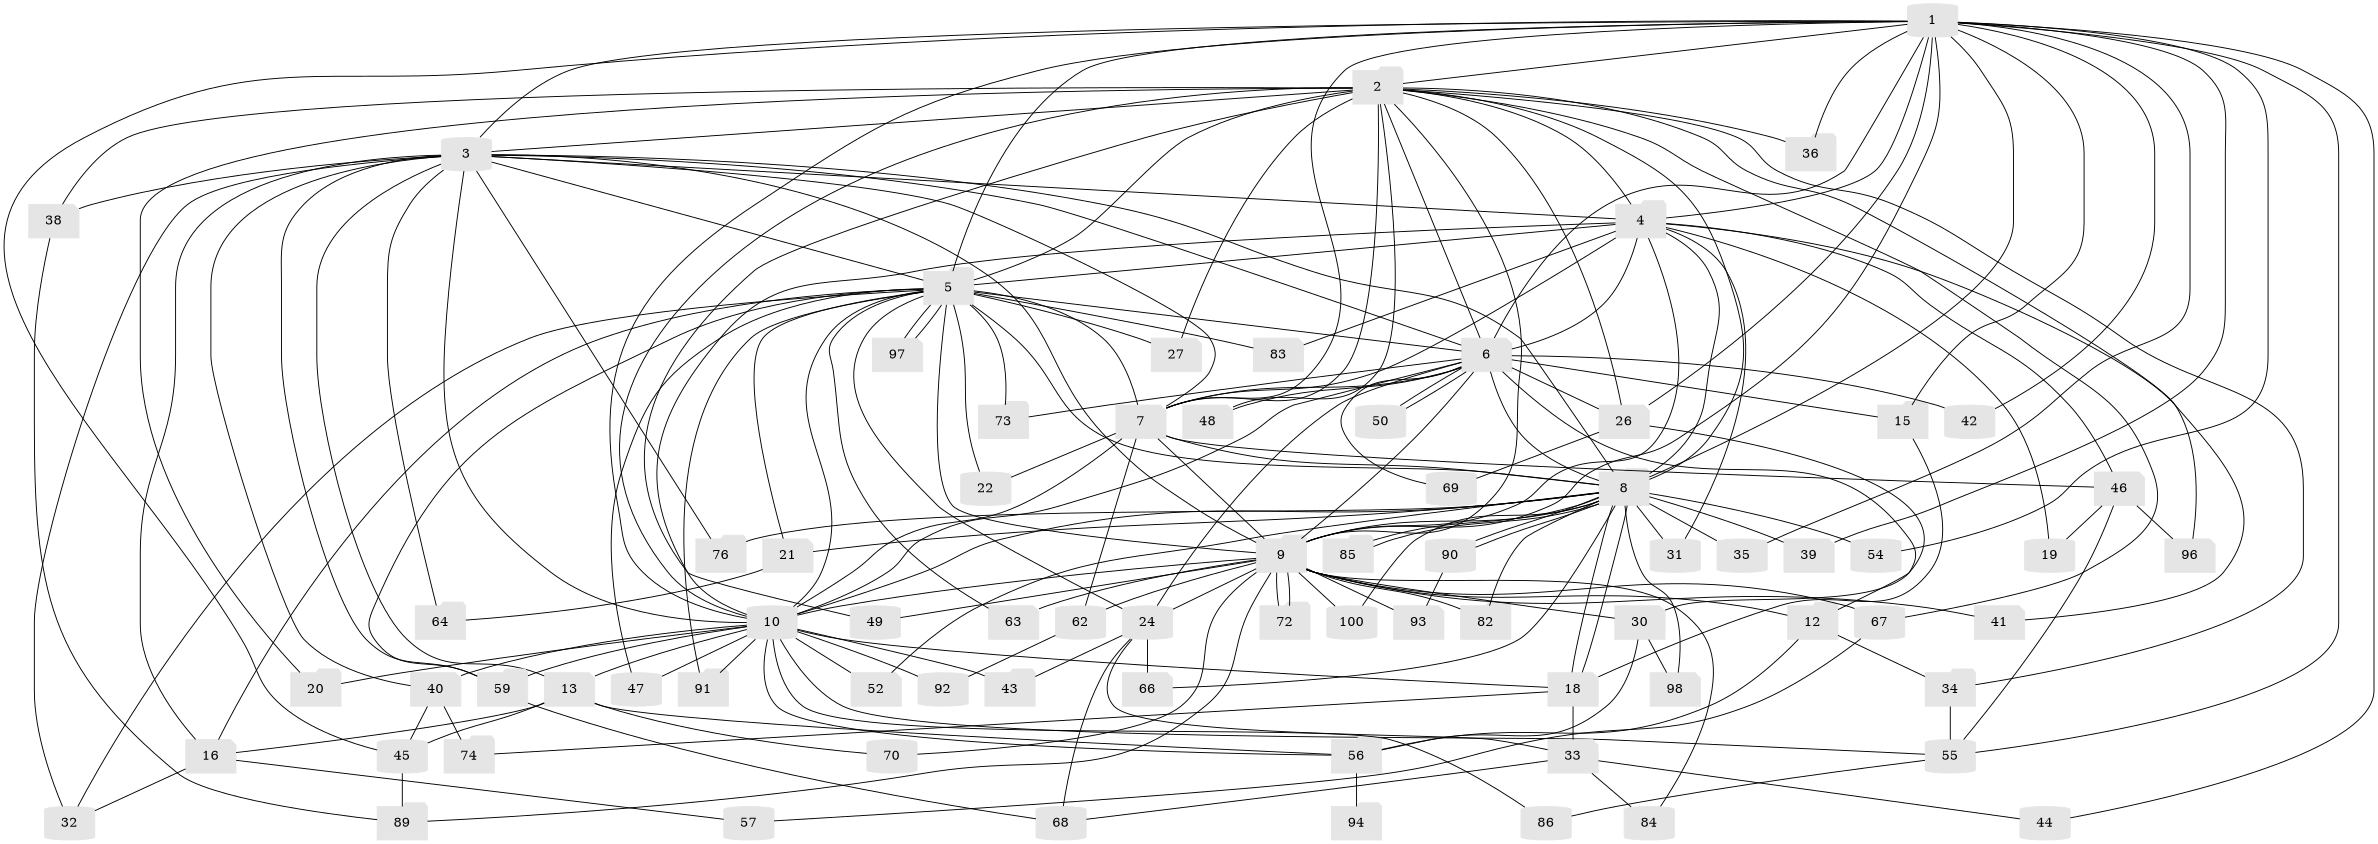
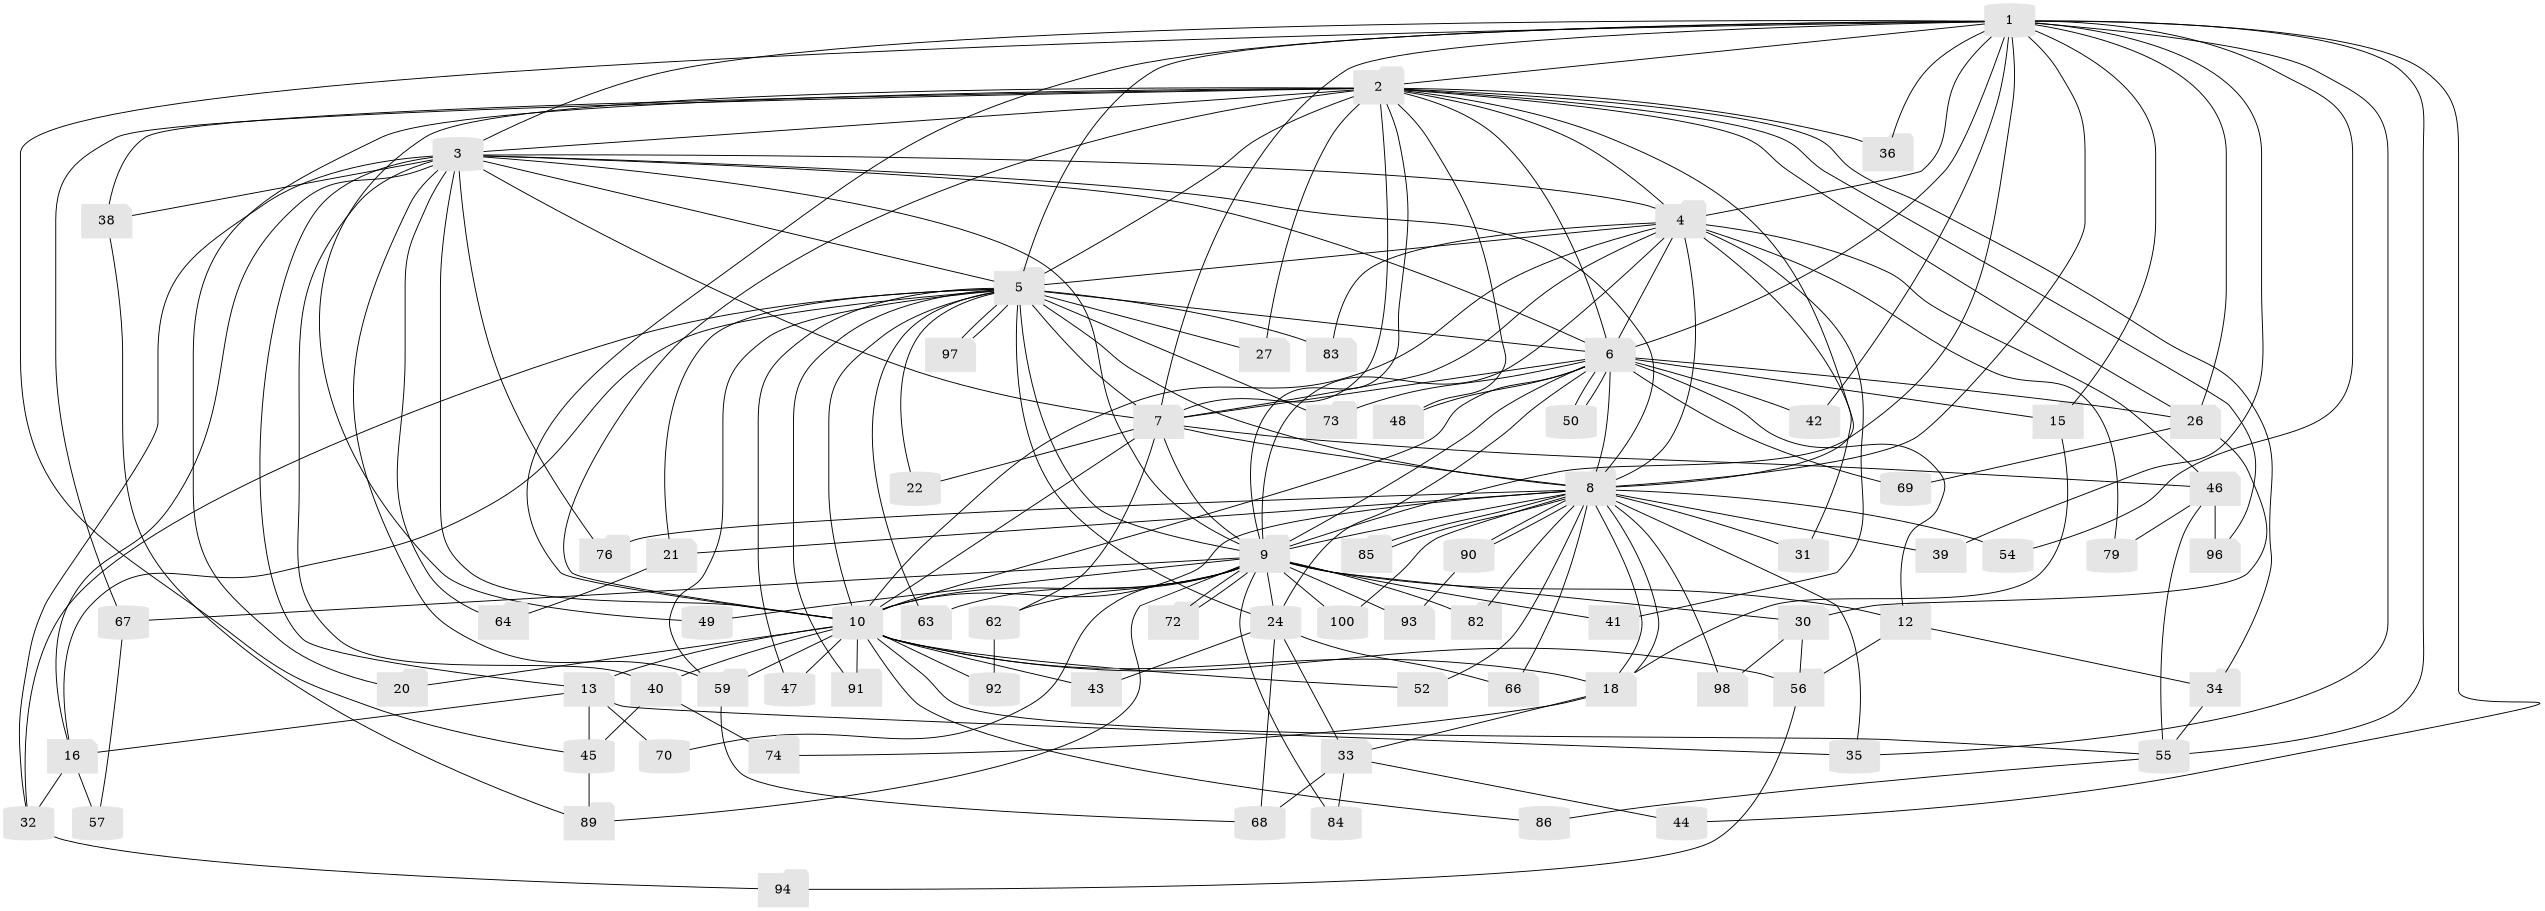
(2050, 556) -> (2112, 556)
(815, 727) -> (1039, 726)
none -> (405, 875)
